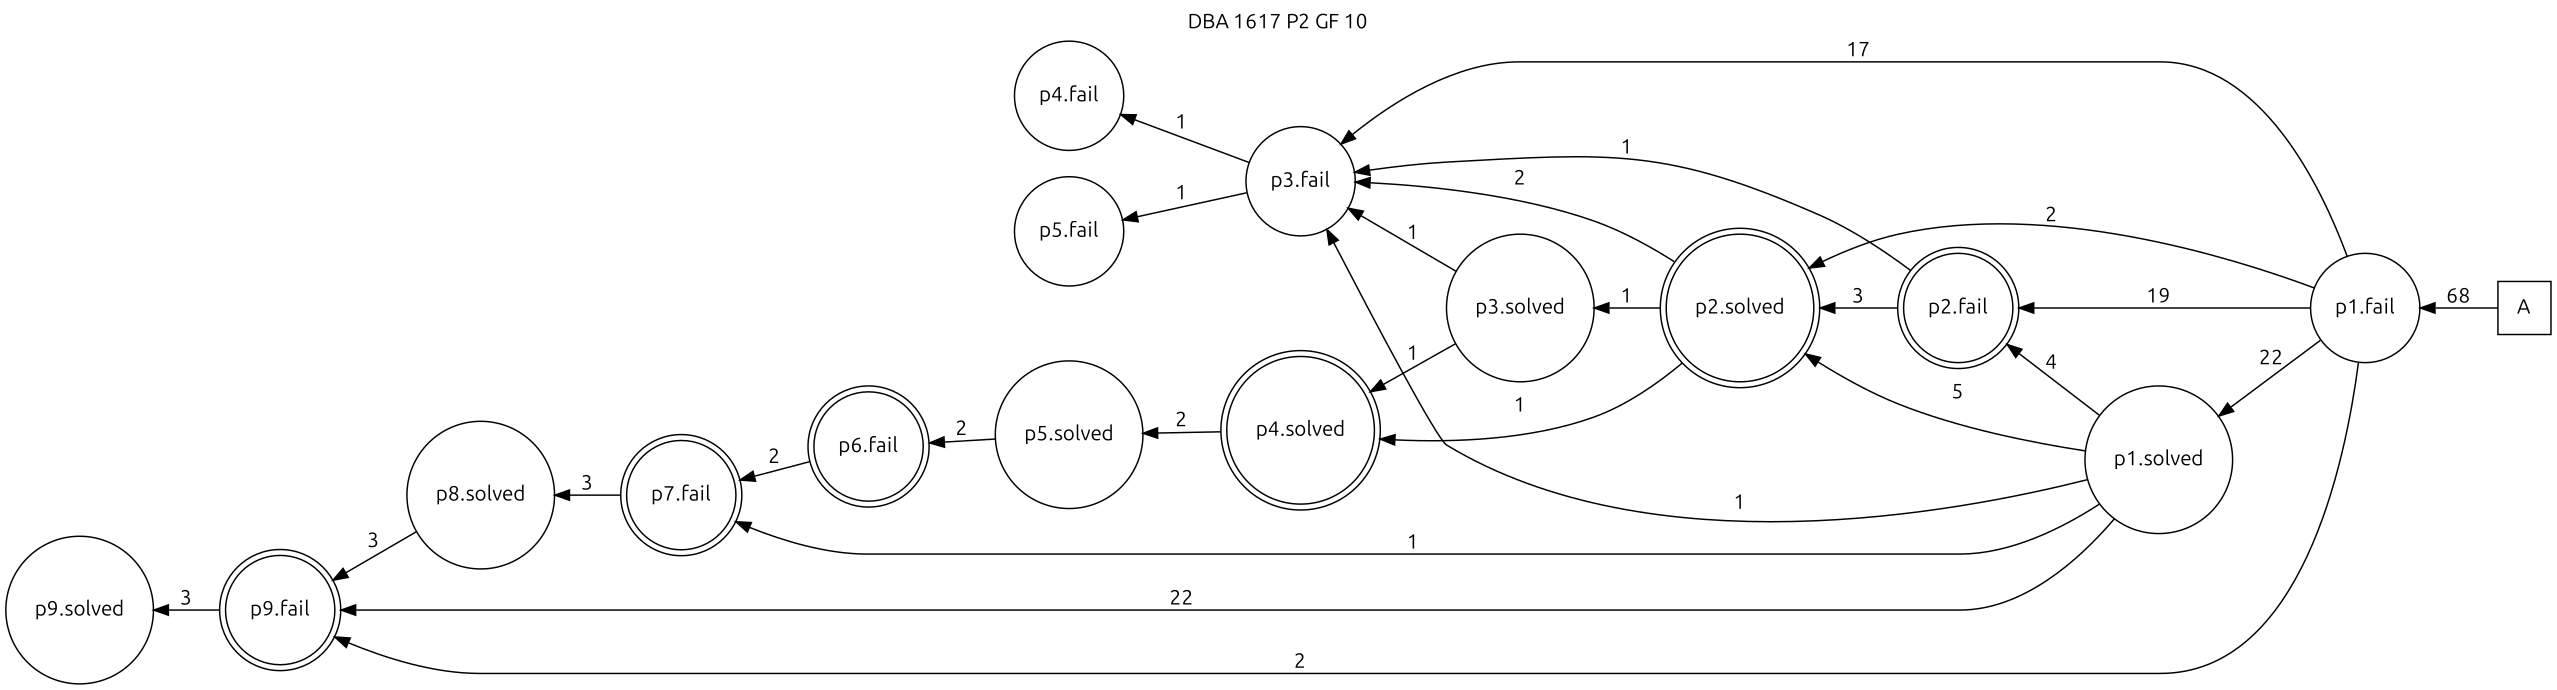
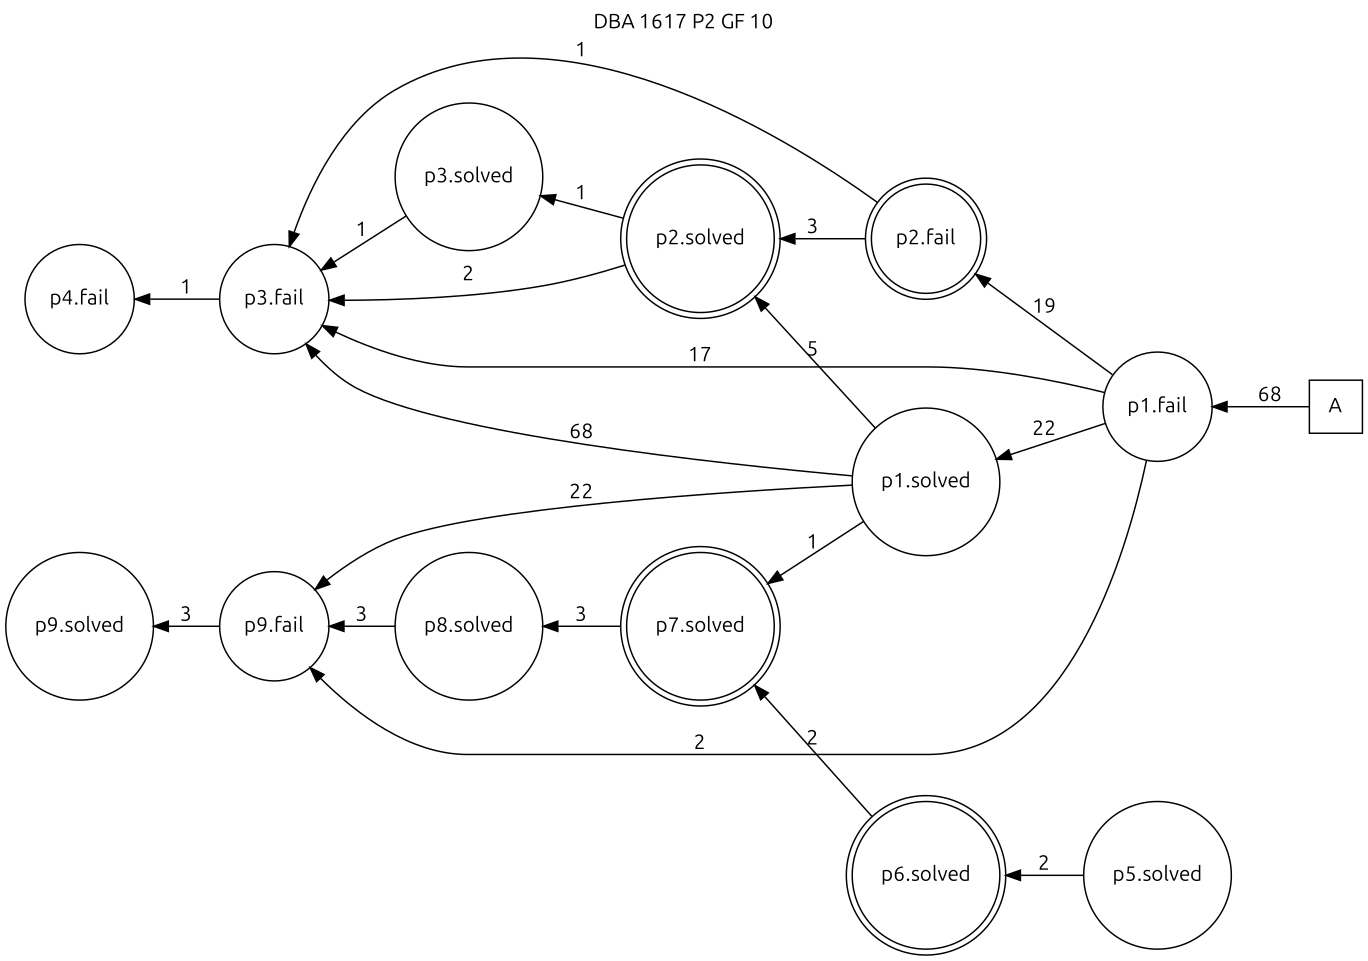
(2070, 228) -> none
(1069, 231) -> none
(2059, 385) -> none
(1301, 430) -> none
(869, 447) -> (926, 875)
(681, 495) -> (700, 626)
(1740, 503) -> (582, 433)
(280, 610) -> (274, 626)
